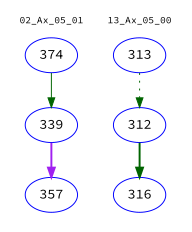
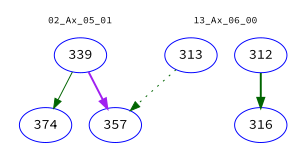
(140, 21) -> (226, 21)
(51, 85) -> (65, 86)
(140, 85) -> (164, 81)
